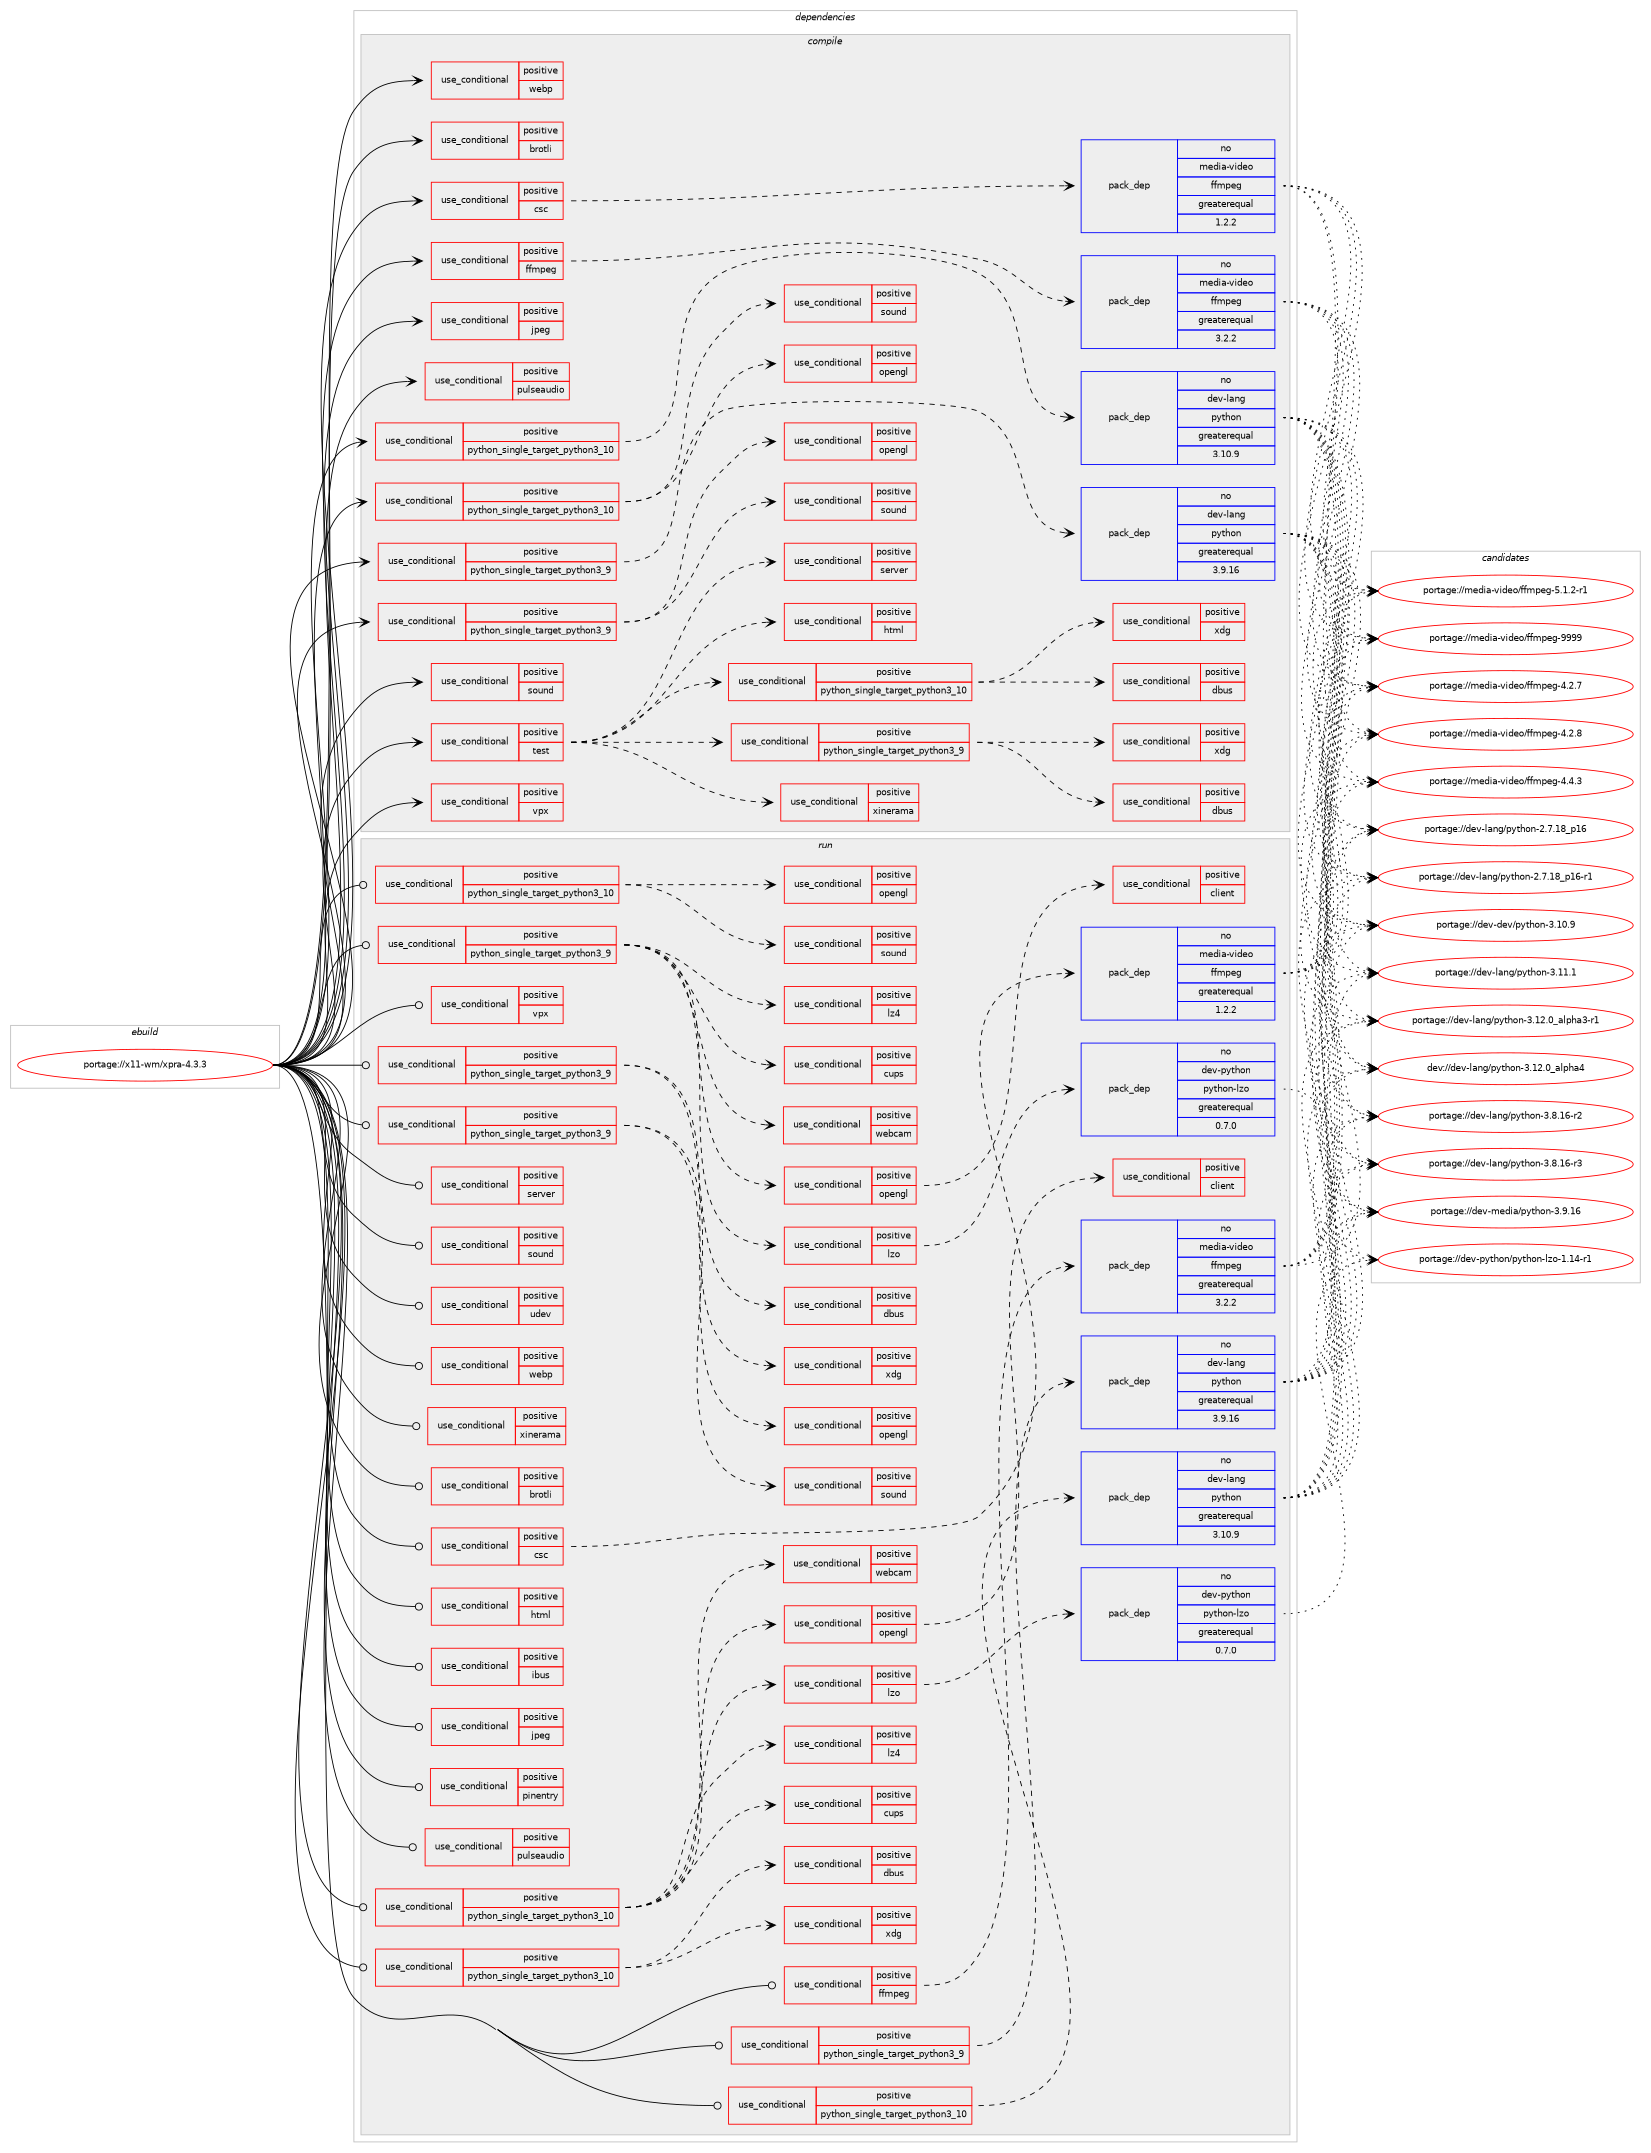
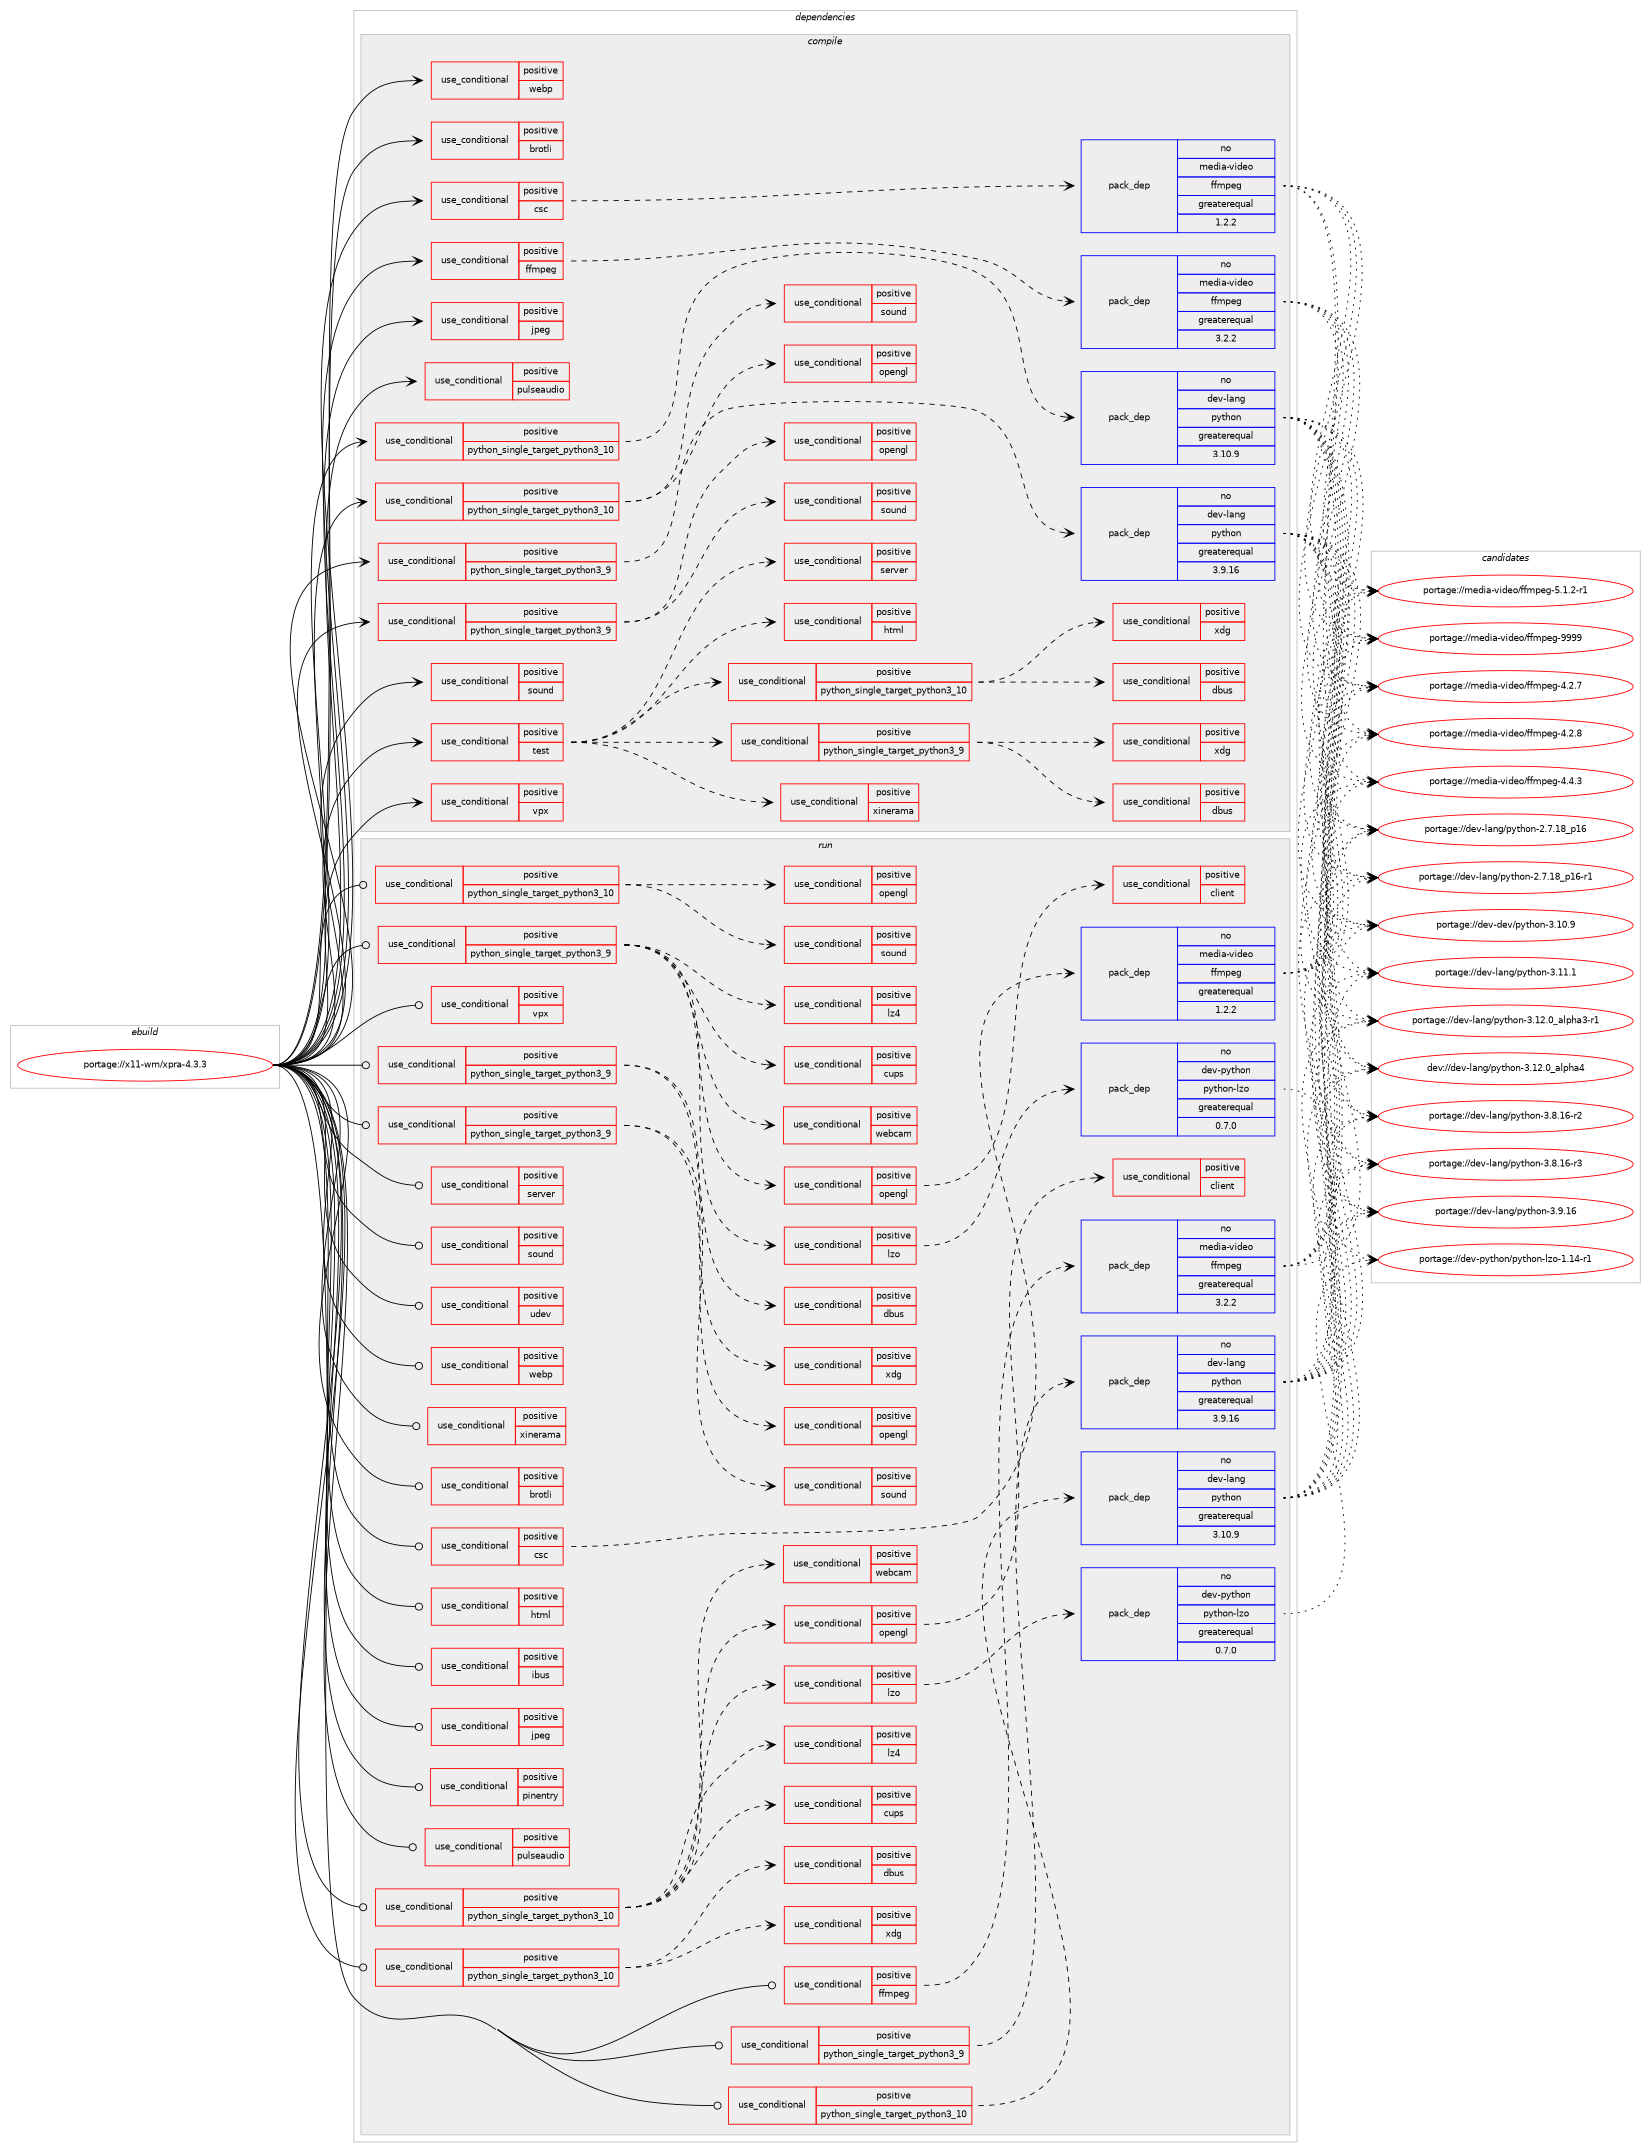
(1506, 1212) -> (1506, 1212)
